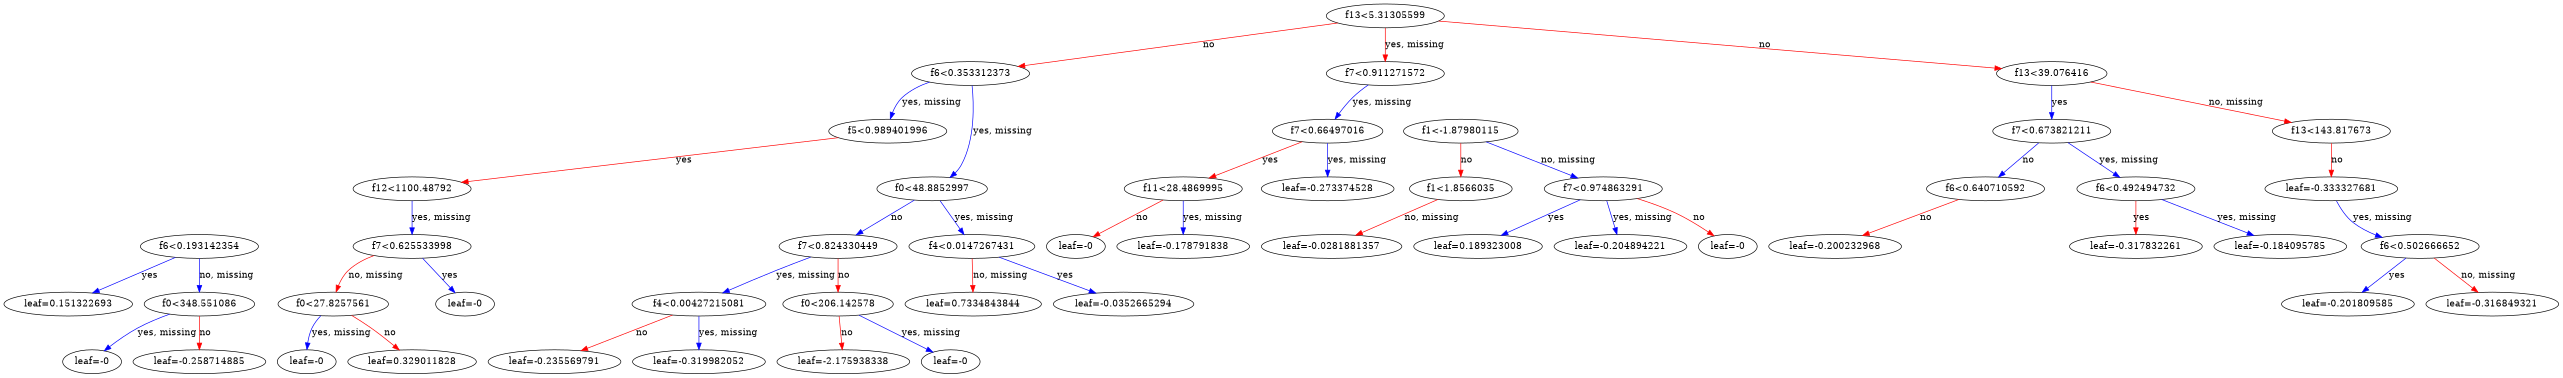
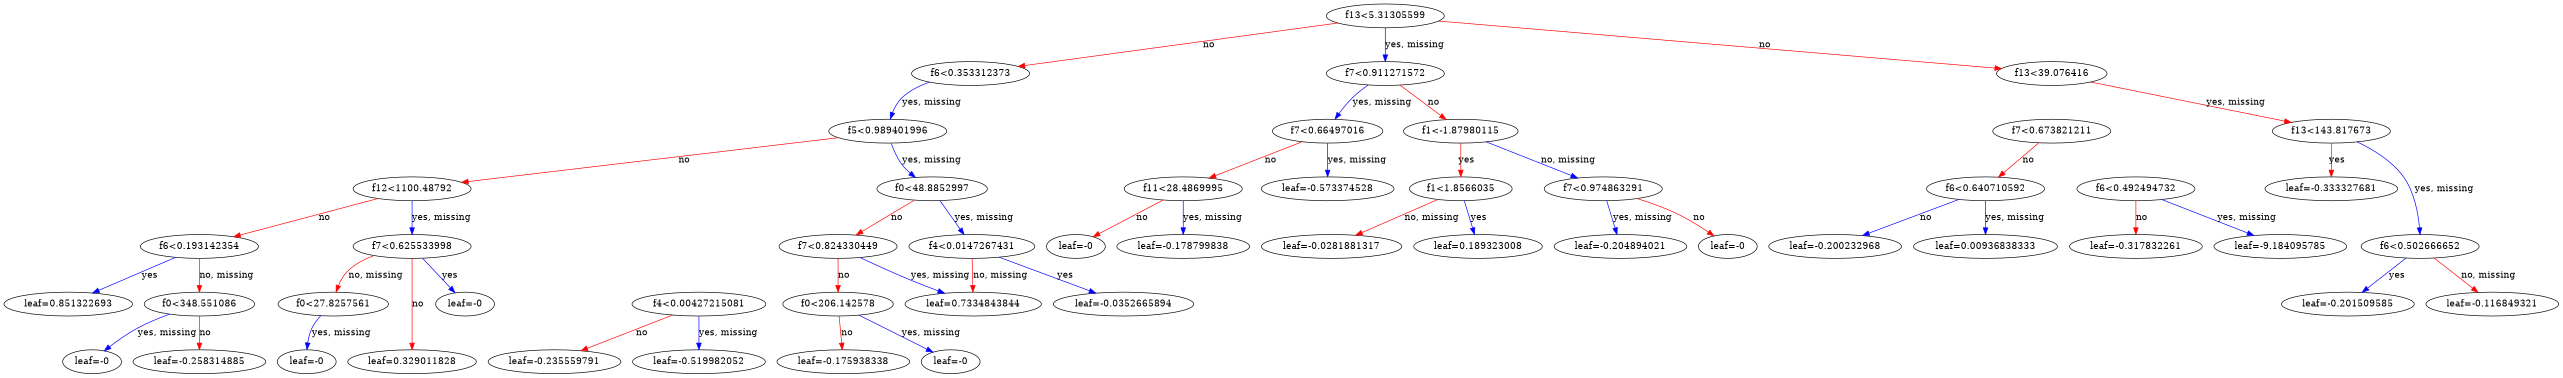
(1385, 41) -> (1385, 41)
(2052, 99) -> none
none -> (1420, 100)
(2236, 102) -> (2236, 102)
(972, 131) -> (899, 160)
(2021, 158) -> (2021, 158)
(2091, 158) -> none
(684, 160) -> (684, 160)
(1271, 160) -> (1271, 160)
(1467, 160) -> (1467, 160)
(2337, 160) -> (2337, 160)
(1328, 189) -> (1328, 189)
(888, 216) -> (888, 216)
(1544, 216) -> (1468, 214)
(1914, 216) -> (1914, 216)
none -> (309, 217)
(2142, 218) -> (2142, 218)
(2353, 222) -> (2402, 175)
(1183, 246) -> (1183, 246)
(1332, 246) -> (1332, 246)
(1620, 246) -> (1620, 246)
none -> (1986, 246)
(2280, 246) -> (2280, 246)
(199, 272) -> (199, 272)
(770, 273) -> (899, 275)
(68, 304) -> (68, 304)
(1124, 304) -> (1124, 304)
(2348, 304) -> (2348, 304)
(2492, 304) -> (2492, 304)
(373, 330) -> (412, 301)
(199, 362) -> (199, 362)
(555, 362) -> (555, 362)
(699, 362) -> (699, 362)
(843, 362) -> (843, 362)
